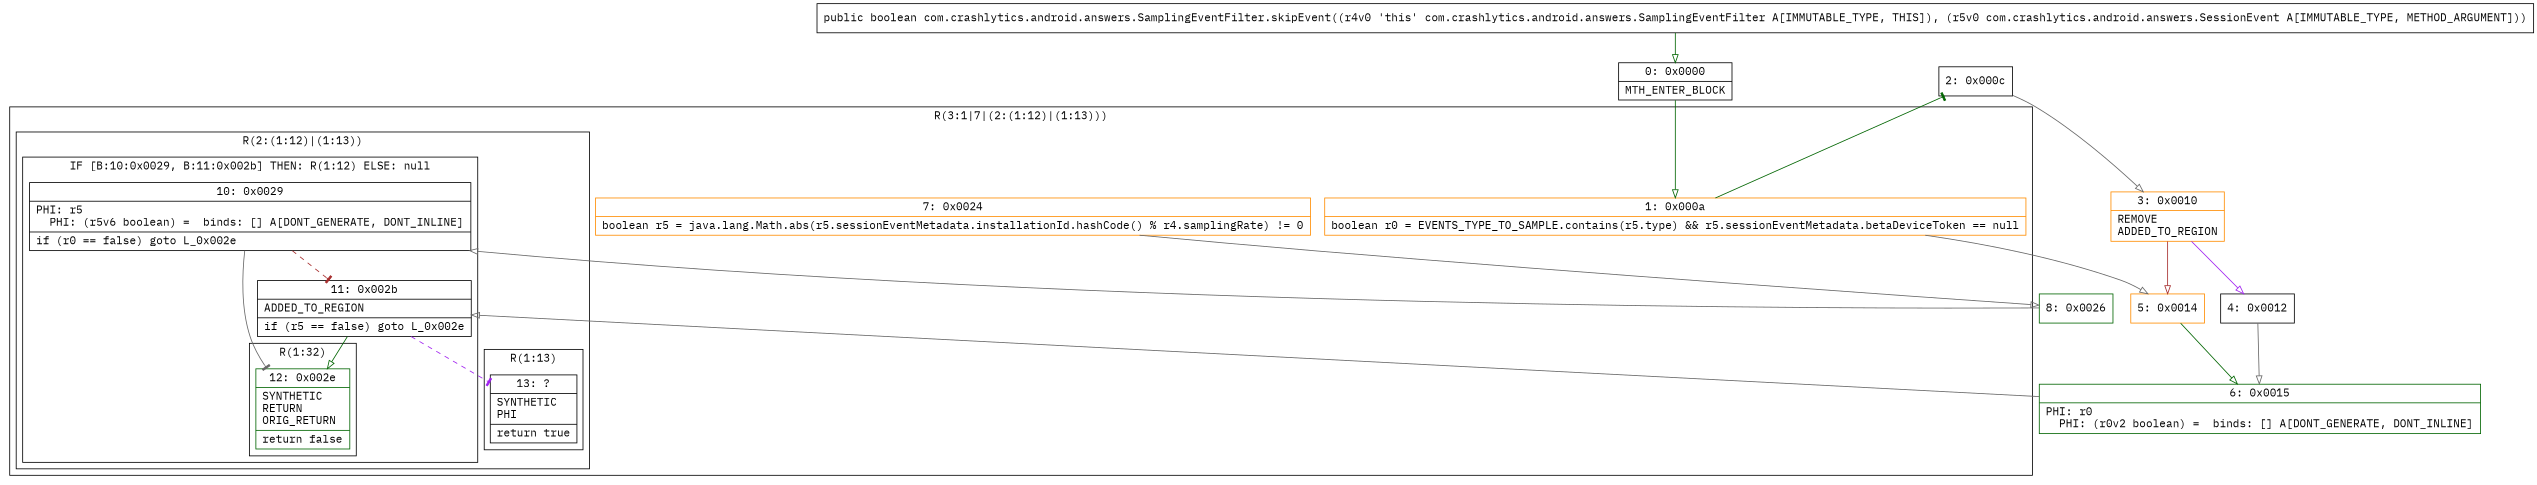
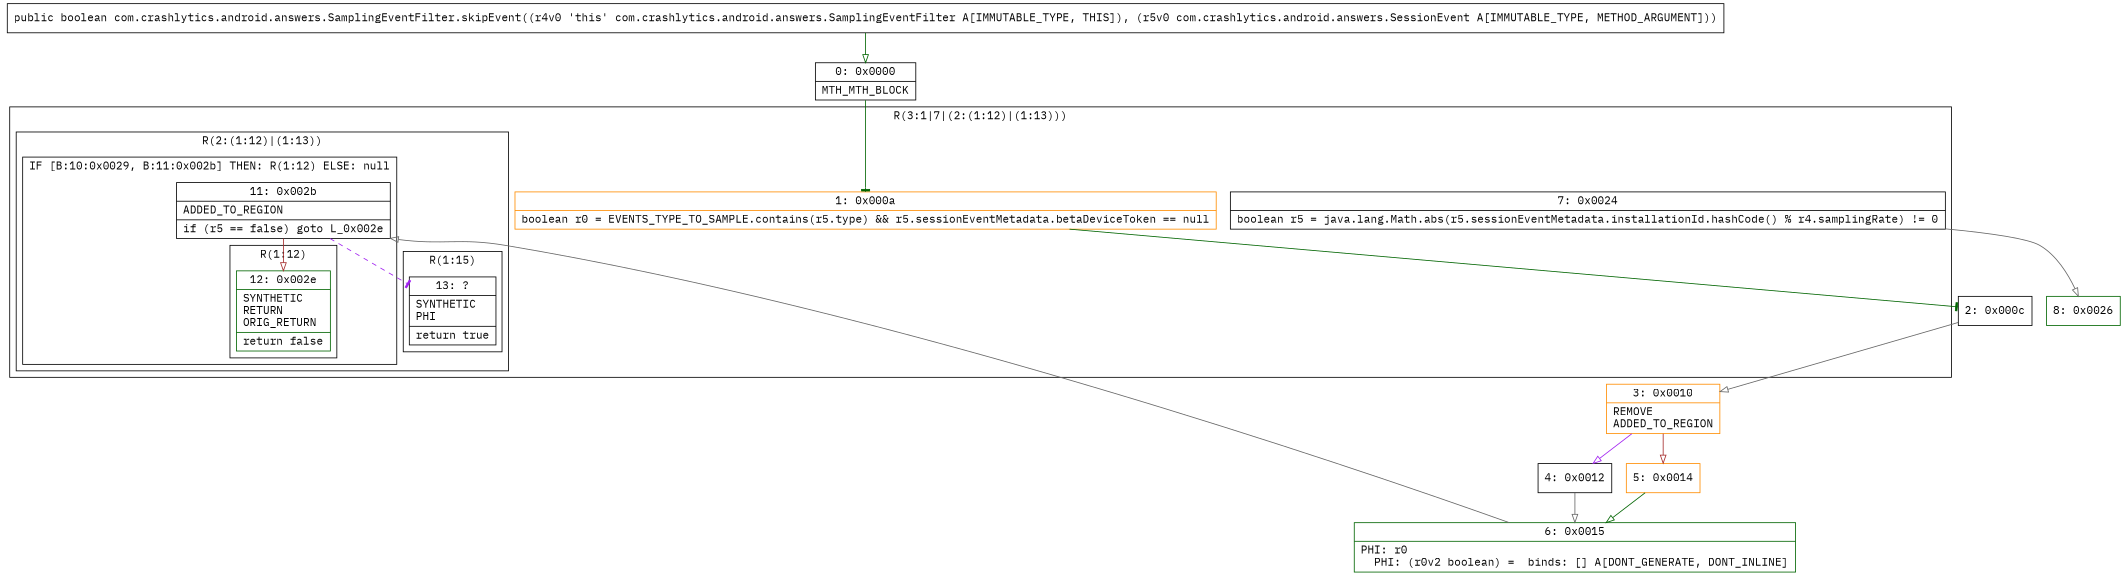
(1675, 90) -> (866, 90)
(1675, 145) -> (866, 144)
(250, 217) -> none
(953, 217) -> (1588, 211)
(2040, 257) -> none
(340, 349) -> (283, 251)
(303, 353) -> (283, 255)
(534, 359) -> (453, 261)
